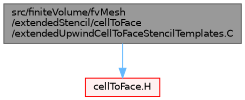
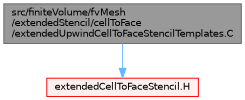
(123, 87) -> (123, 87)
